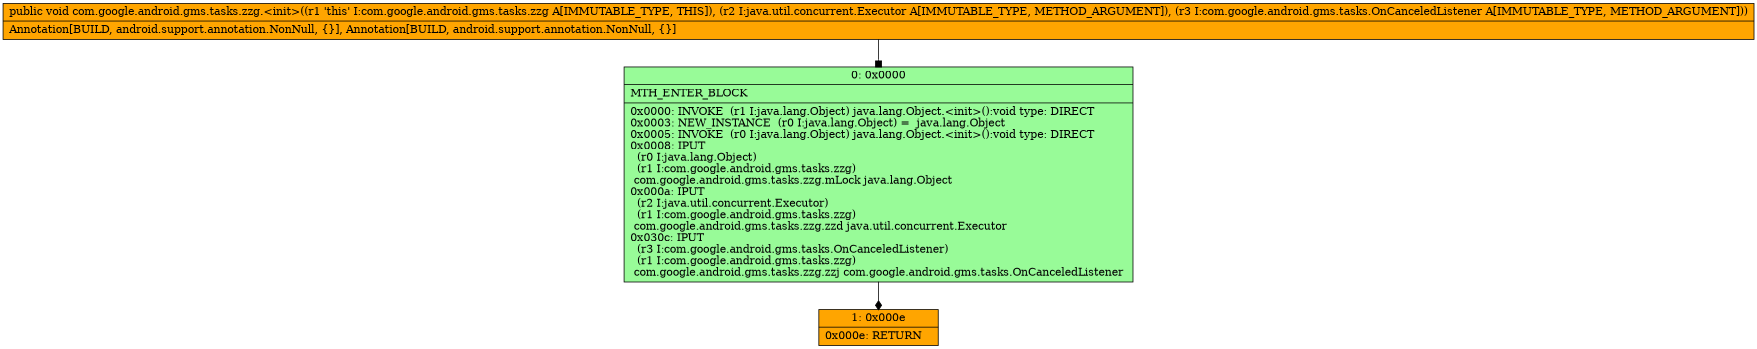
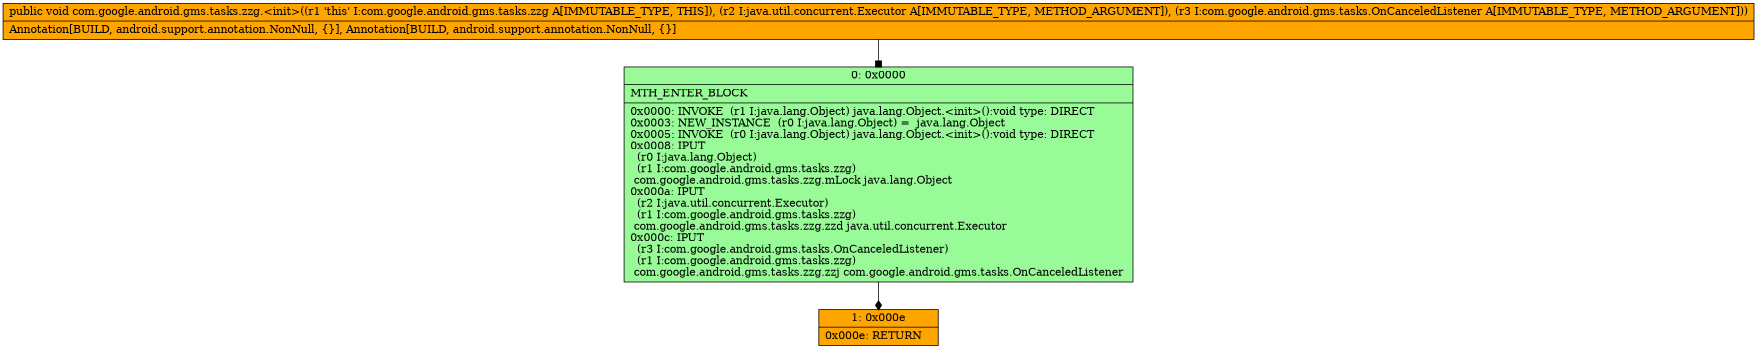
(671, 238) -> (671, 238)
